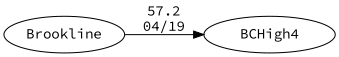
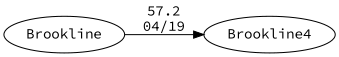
(270, 35) -> (270, 35)
